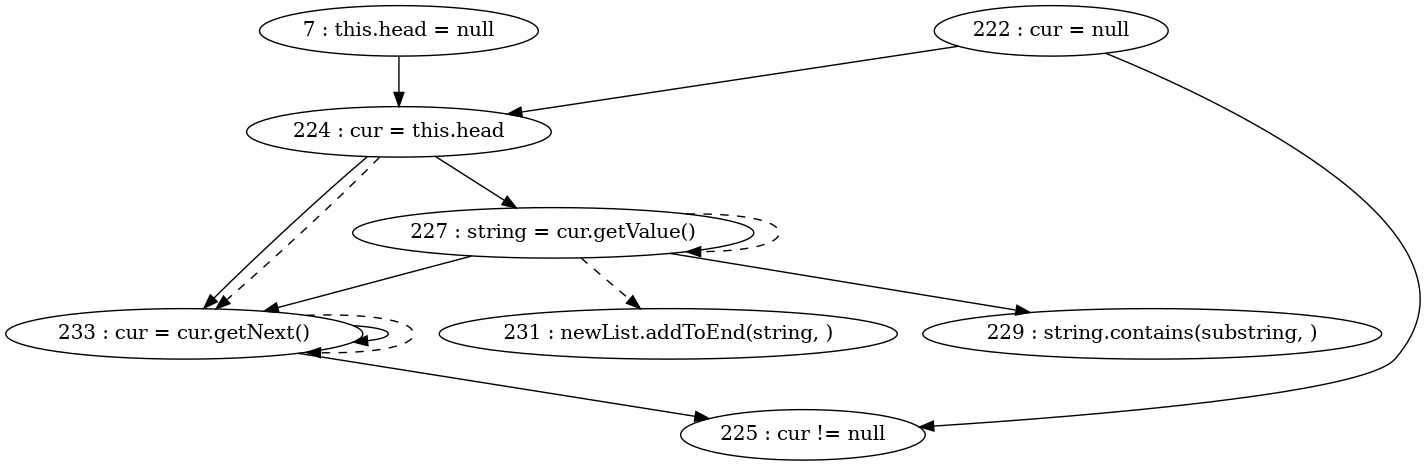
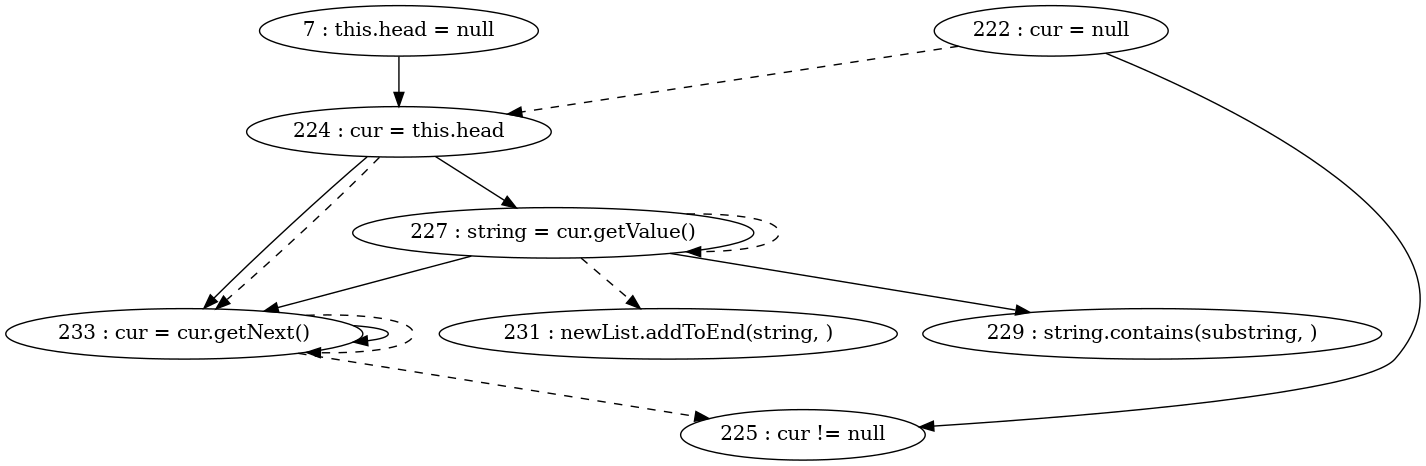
(740, 79) -> (740, 79)
(497, 385) -> (497, 385)
